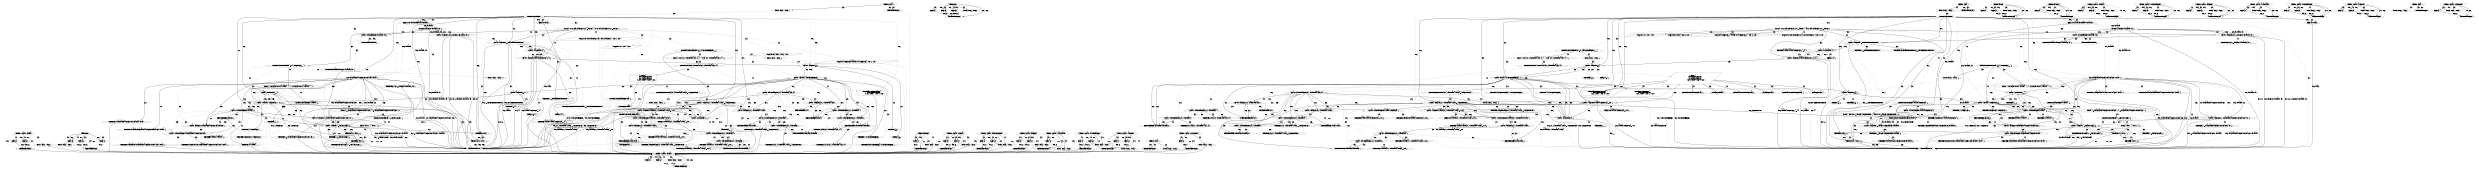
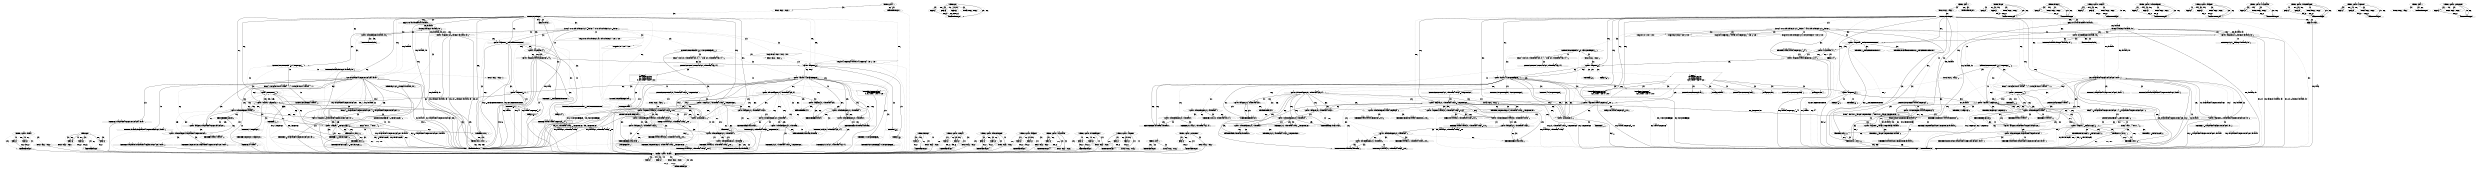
(1890, 137) -> (1909, 129)
